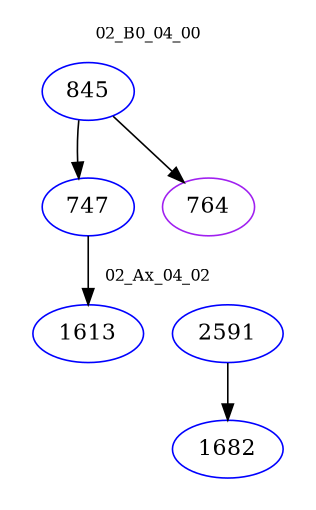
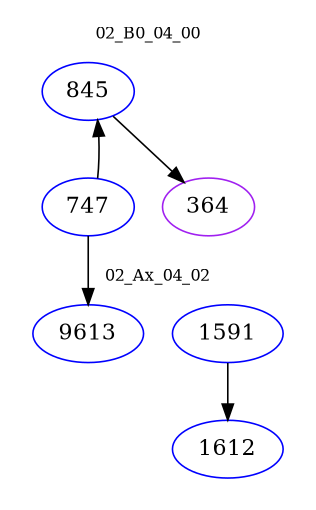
(78, 141) -> (99, 158)
(209, 207) -> (209, 207)
(88, 334) -> (88, 334)
(228, 334) -> (228, 334)
(228, 449) -> (228, 449)
